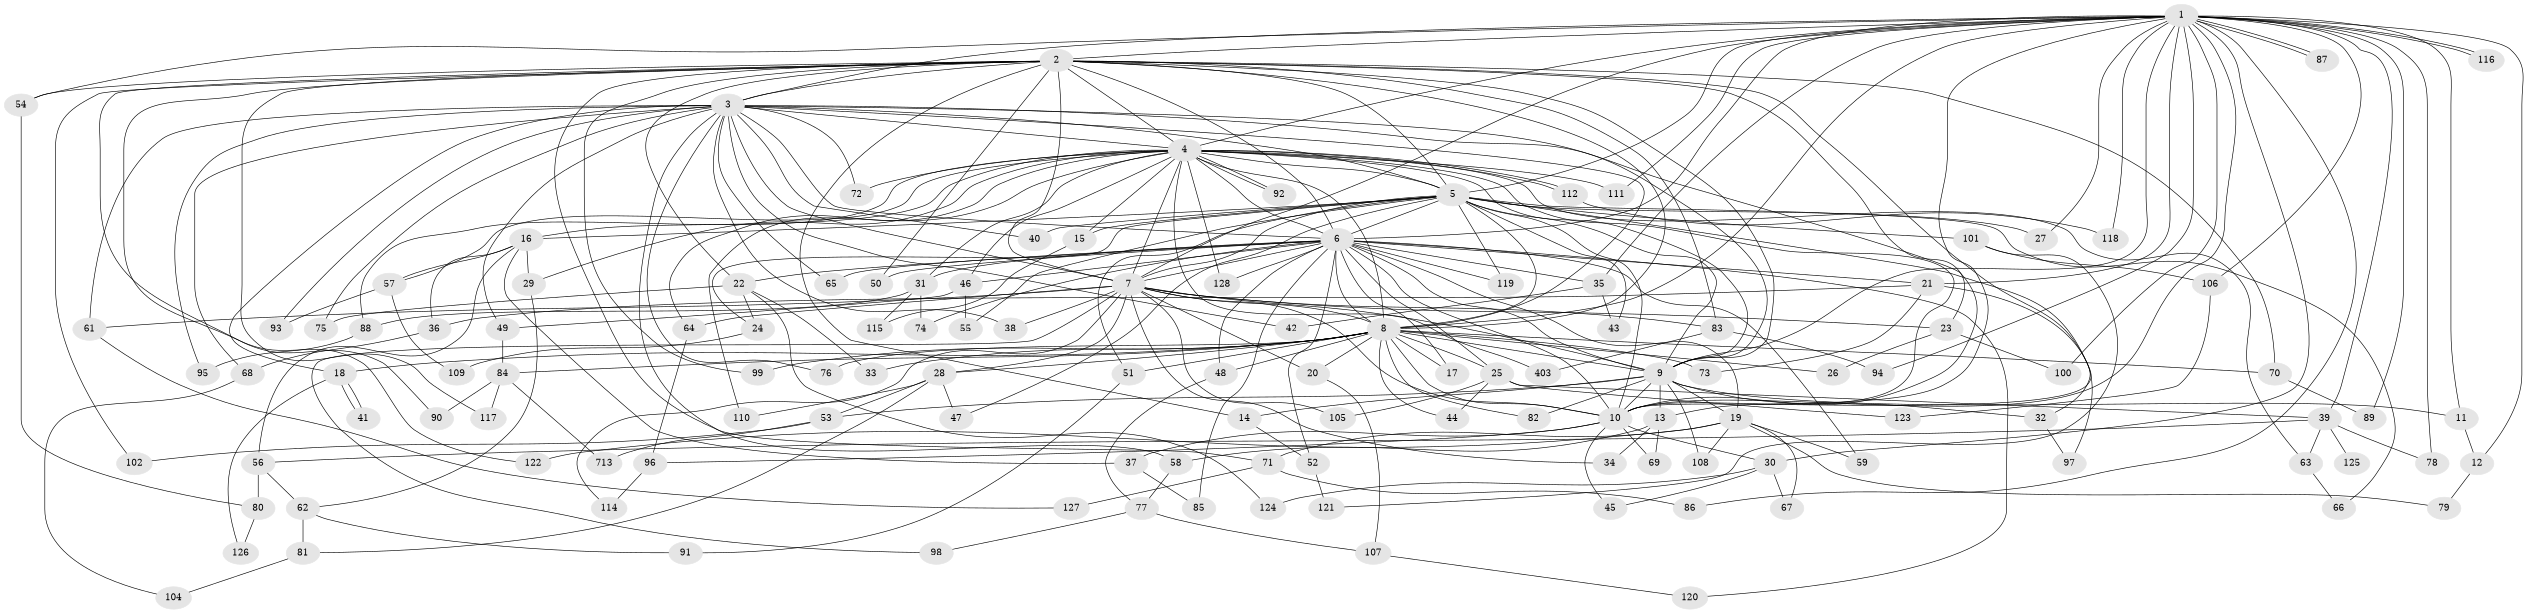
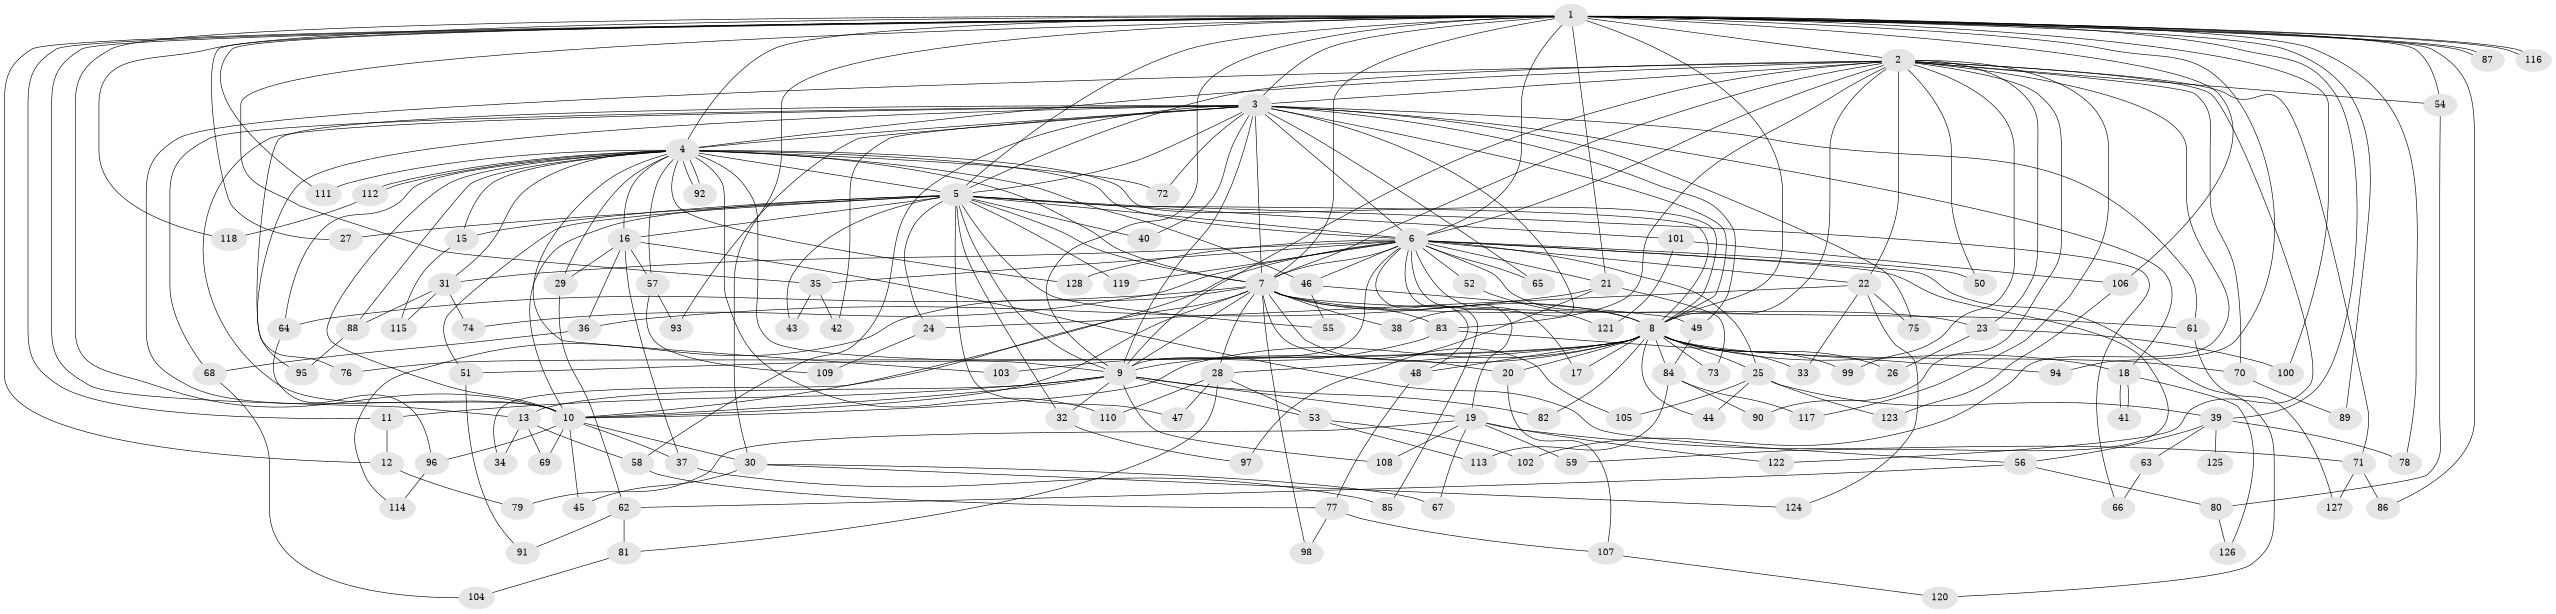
(1757, 218) -> none
(1543, 374) -> (1001, 374)
(1244, 419) -> none
(604, 464) -> (1479, 464)
